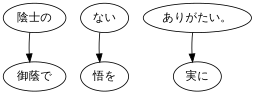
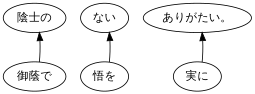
(29, 43) -> (40, 51)
(99, 43) -> (110, 51)
(192, 43) -> (203, 51)
